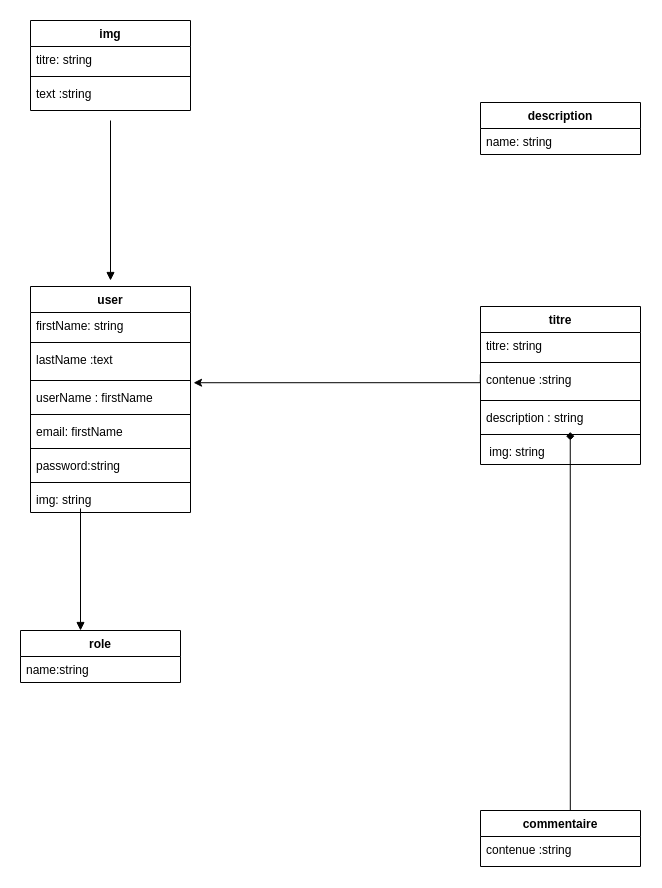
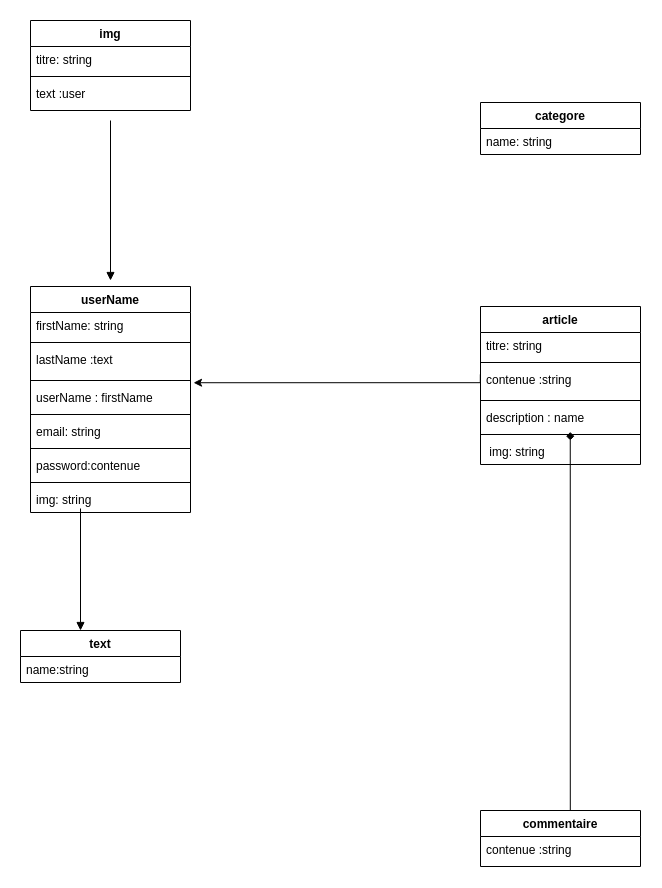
(72, 94) -> (66, 94)
(560, 116) -> (560, 116)
(110, 300) -> (110, 300)
(560, 320) -> (560, 320)
(544, 418) -> (539, 418)
(82, 432) -> (72, 432)
(83, 466) -> (92, 466)
(100, 644) -> (100, 644)
